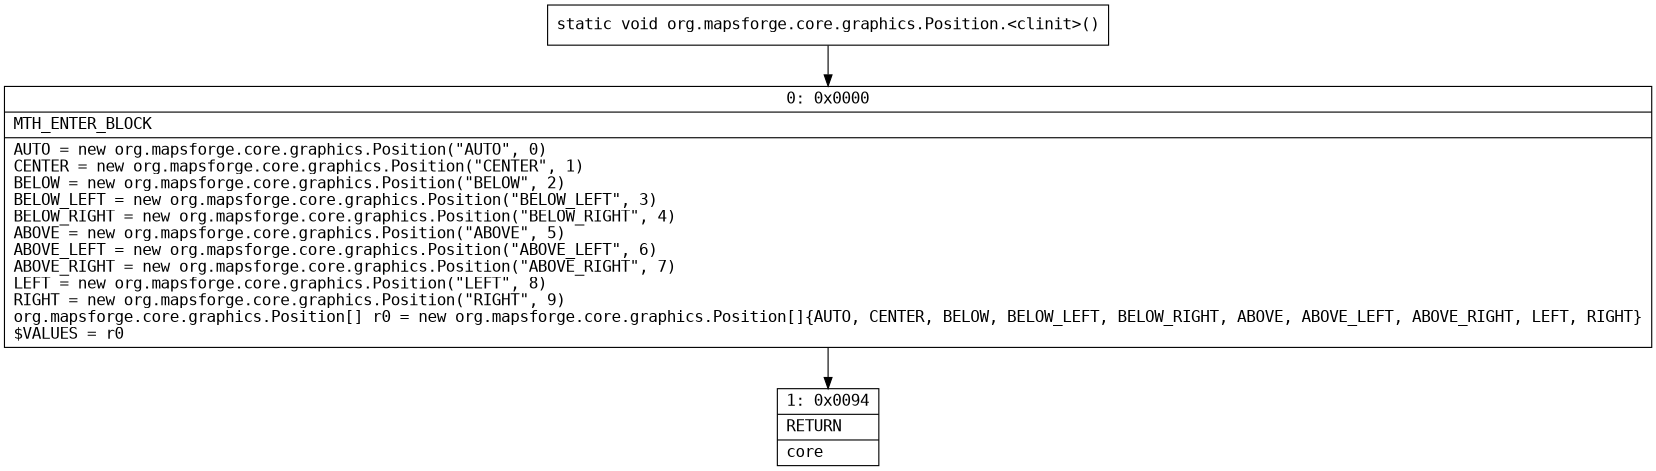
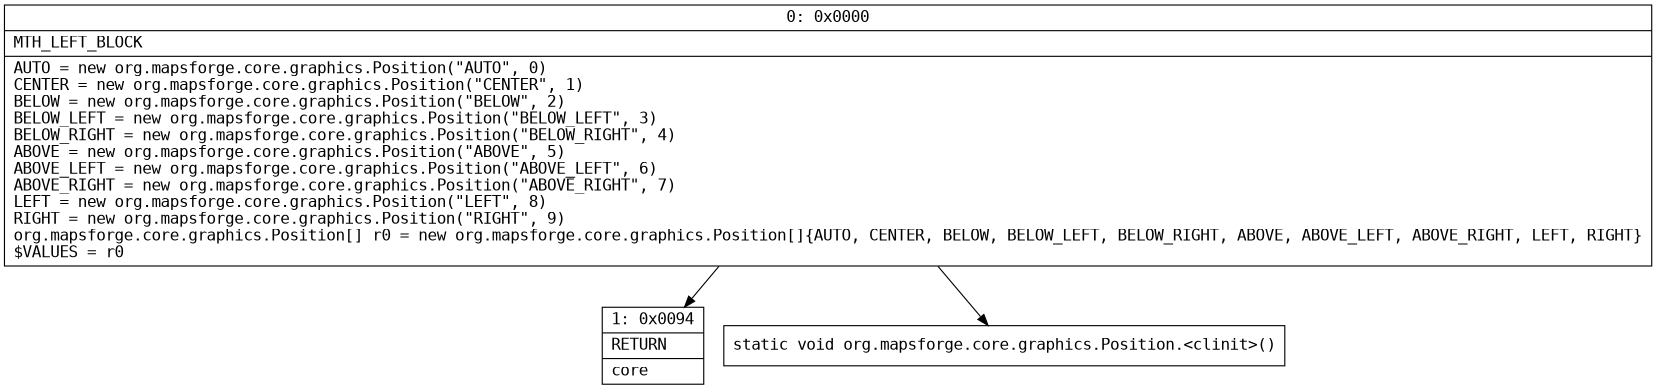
(828, 60) -> (959, 291)
(83, 124) -> (78, 43)
